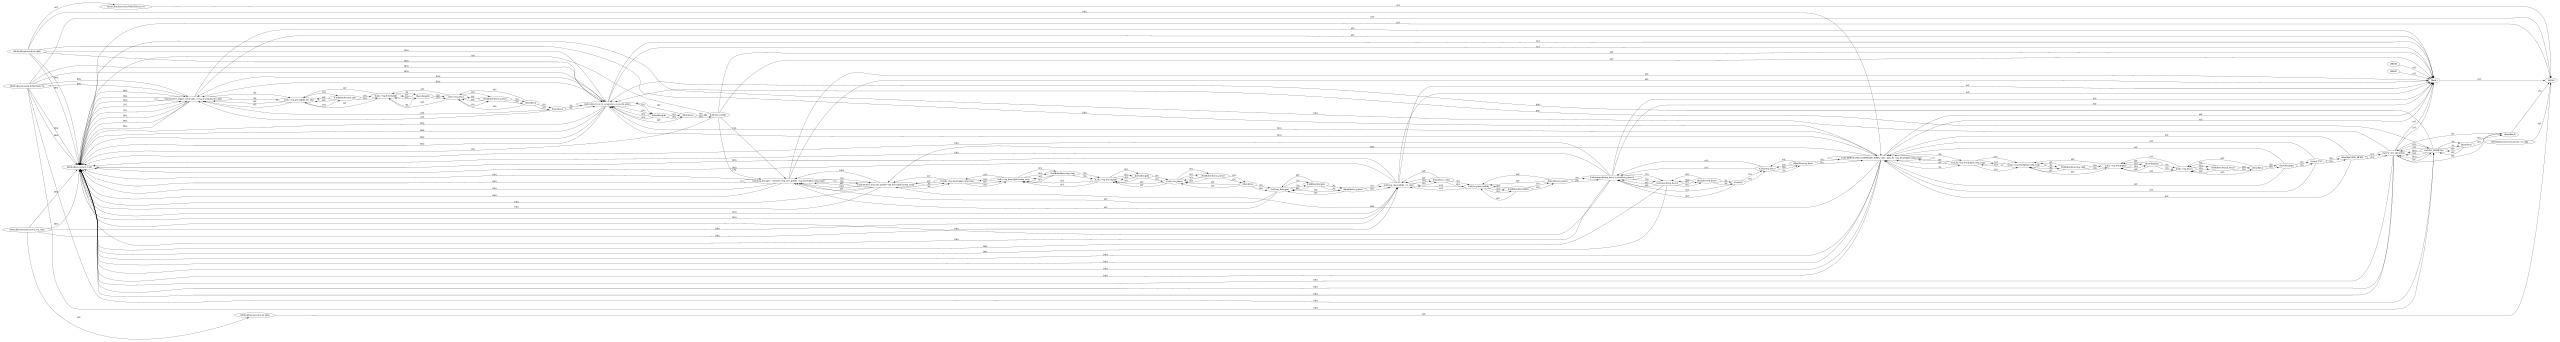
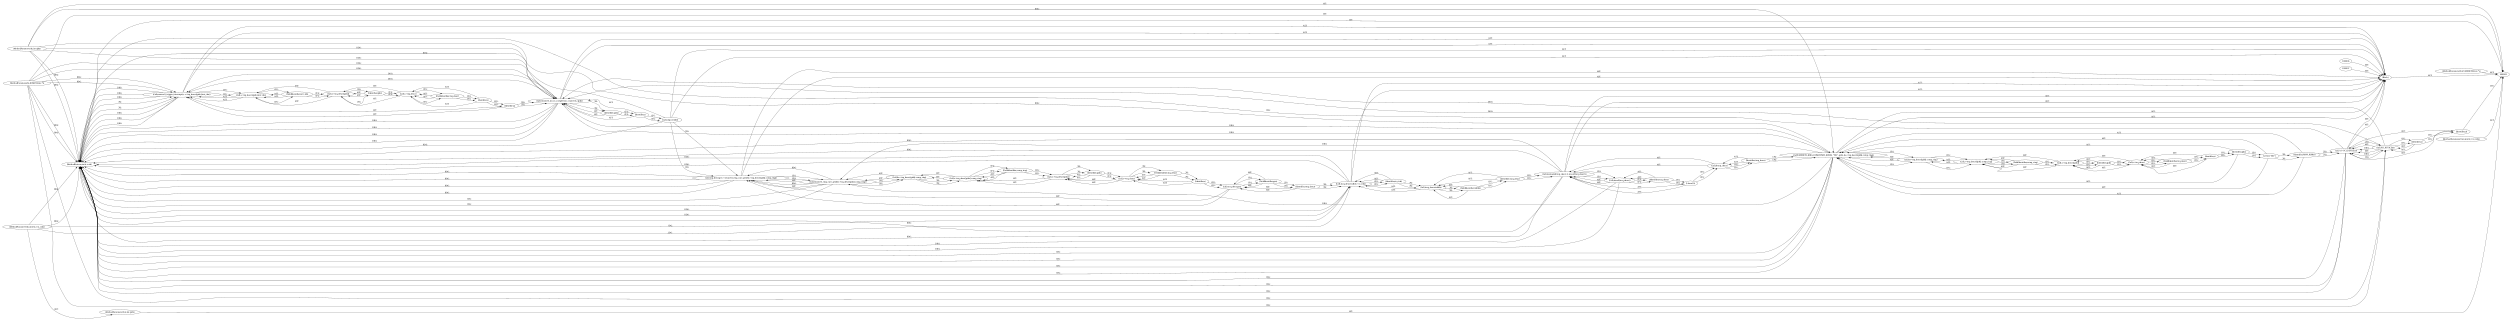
(60, 8) -> (1279, 5)
(2434, 151) -> (2385, 148)
